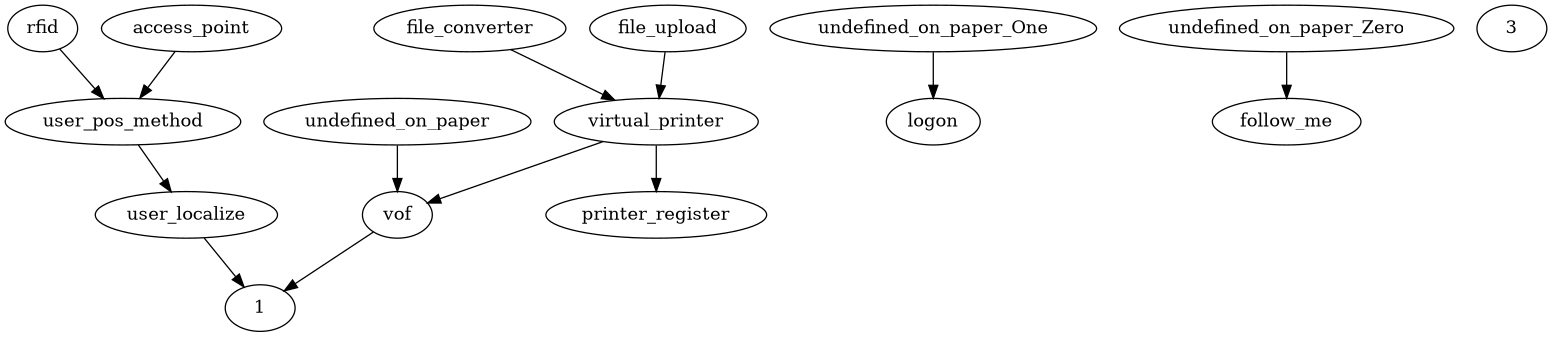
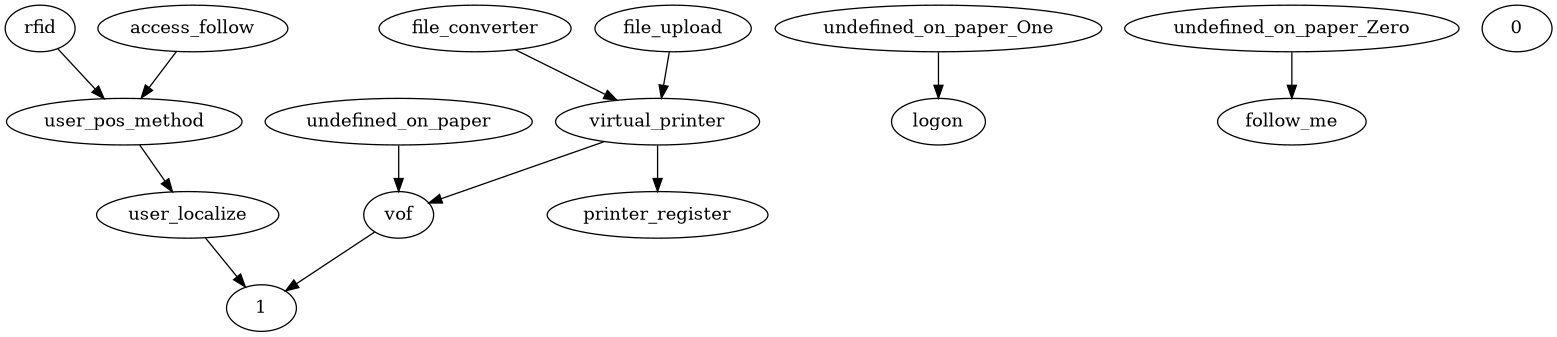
(192, 28) -> (193, 28)
(1512, 28) -> (1517, 28)
